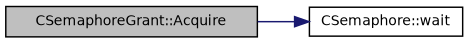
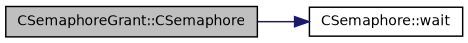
(132, 22) -> (132, 22)
